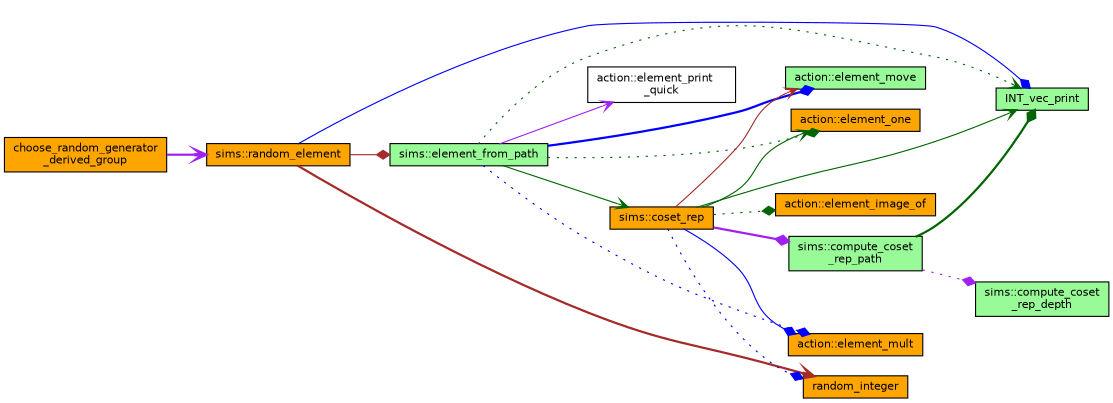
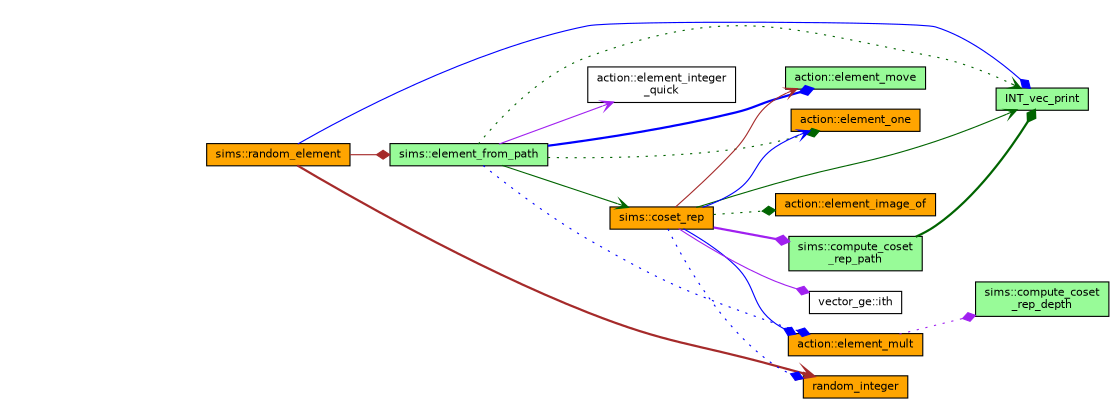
(662, 85) -> (662, 85)
(86, 155) -> none
(753, 173) -> (753, 173)
(943, 275) -> (931, 326)
none -> (856, 302)
